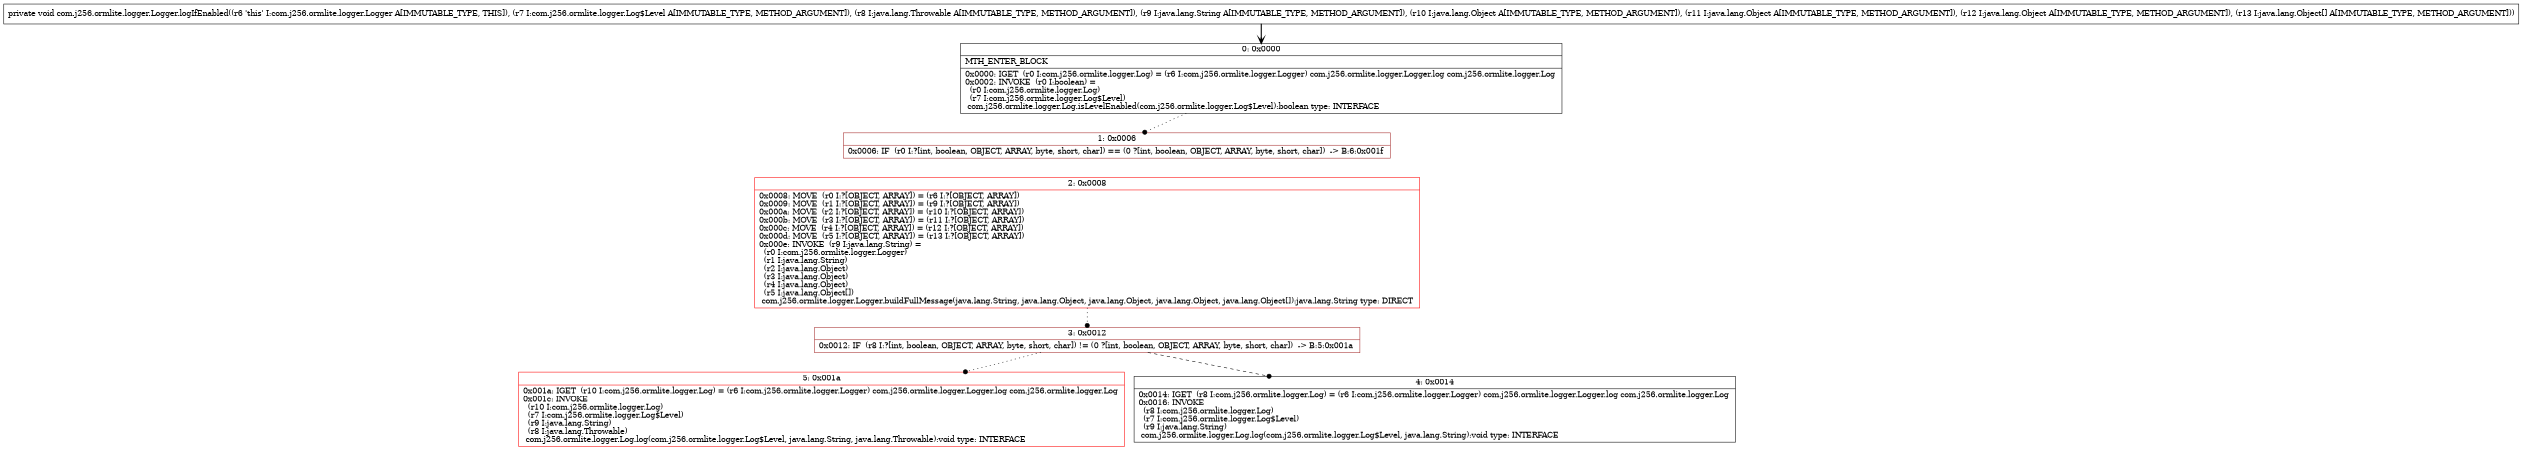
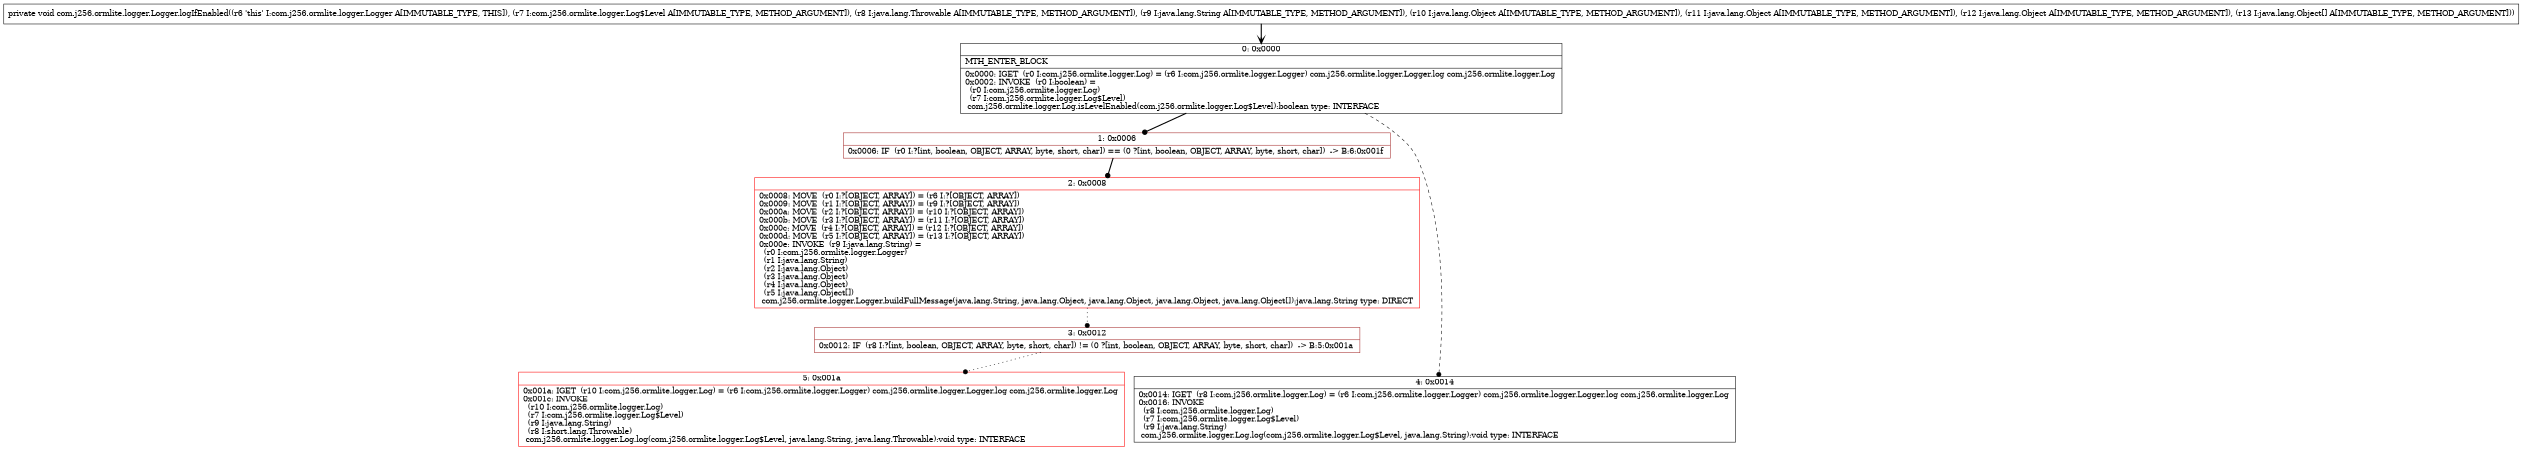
(1167, 122) -> (1167, 122)
none -> (1111, 166)
(1207, 364) -> (1436, 229)
(575, 432) -> (577, 432)
